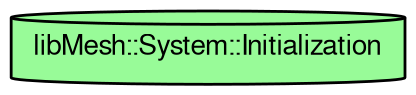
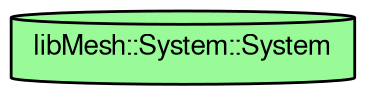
(208, 48) -> (183, 48)
